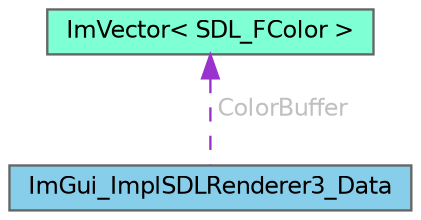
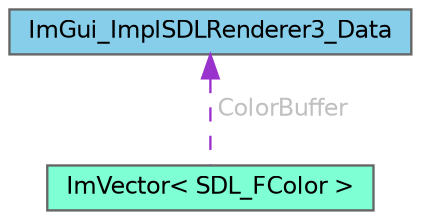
(210, 122) -> (210, 122)
